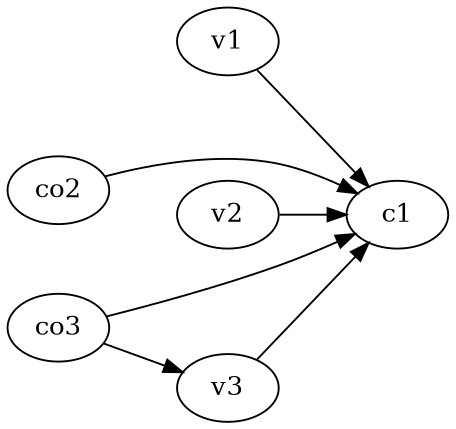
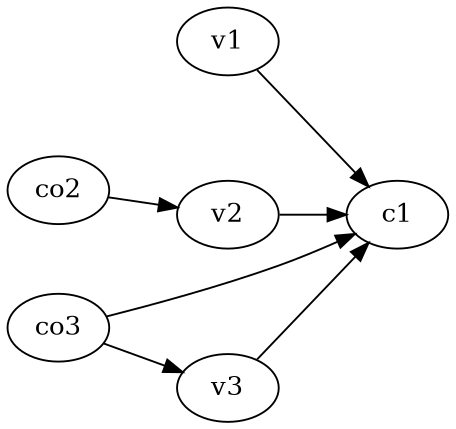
(224, 159) -> (134, 201)
